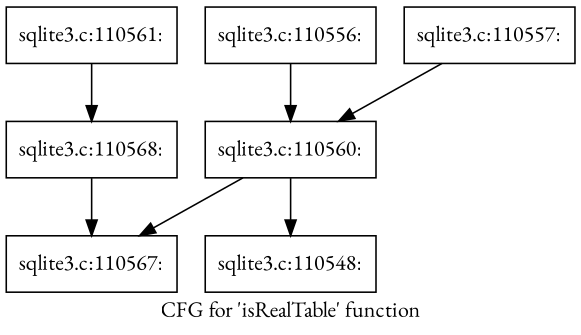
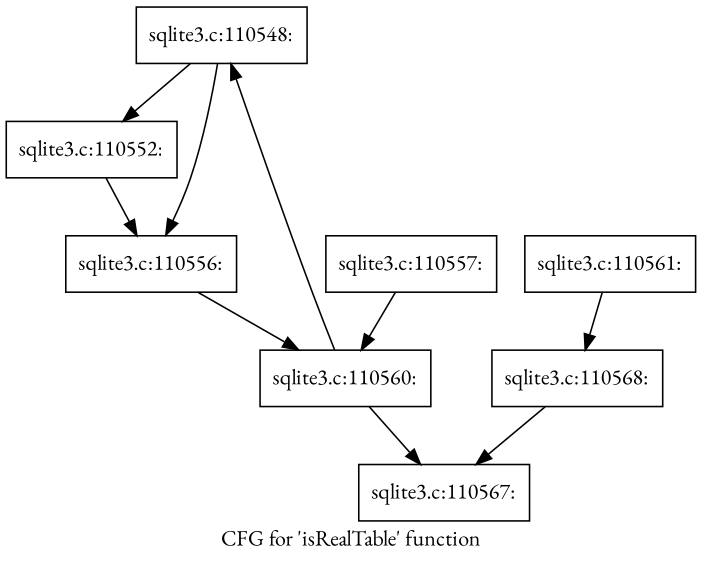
none -> (201, 144)
none -> (92, 150)
